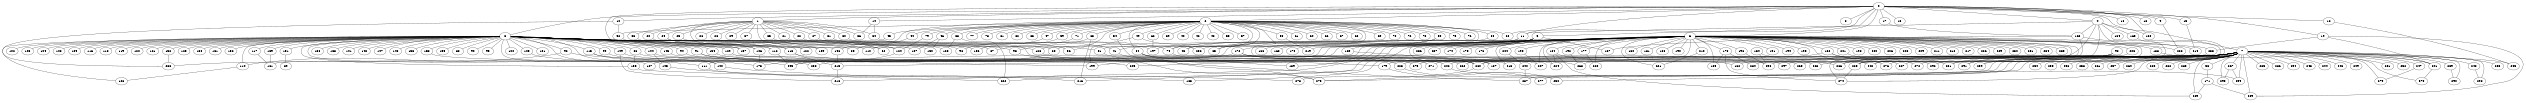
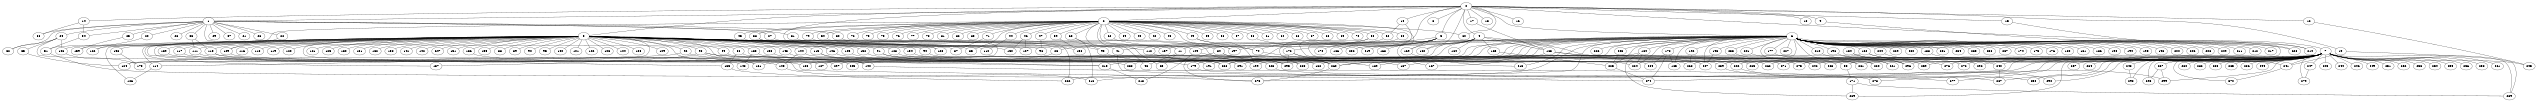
(764, 30) -> (42, 44)
none -> (643, 39)
(2267, 43) -> none
(934, 44) -> (254, 44)
none -> (1443, 44)
(1398, 45) -> (1364, 59)
(380, 51) -> (438, 51)
none -> (754, 51)
(2072, 57) -> (2163, 60)
(286, 59) -> (548, 41)
(802, 59) -> (193, 44)
none -> (847, 59)
none -> (989, 59)
(1282, 62) -> (421, 61)
none -> (436, 66)
(1245, 72) -> (1494, 41)
